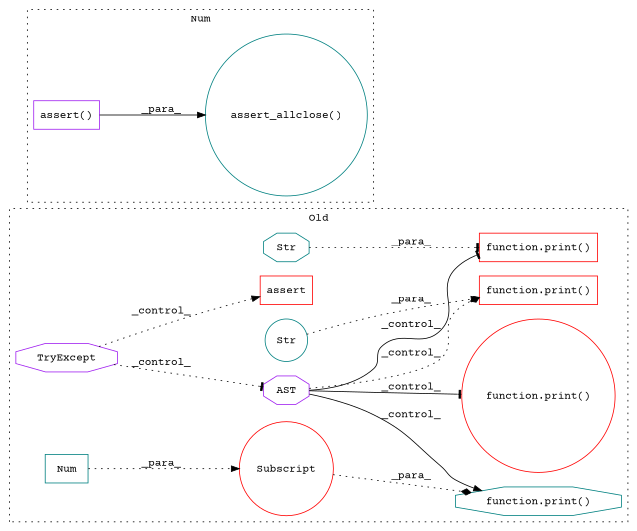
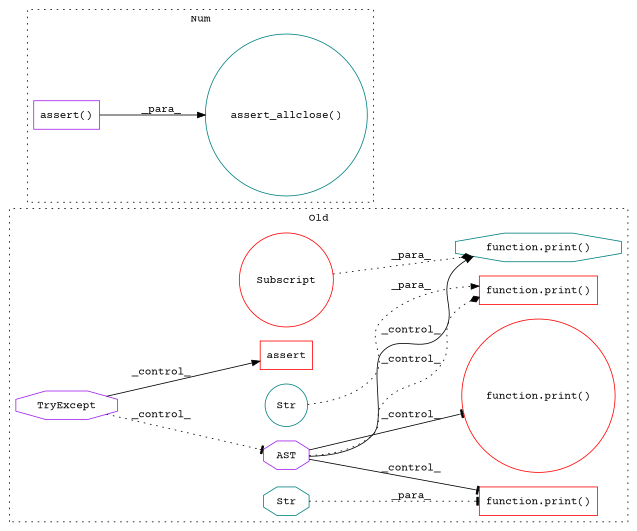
(175, 321) -> (179, 380)
(67, 469) -> none
